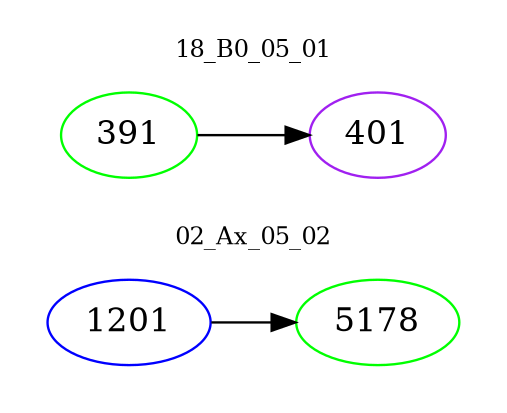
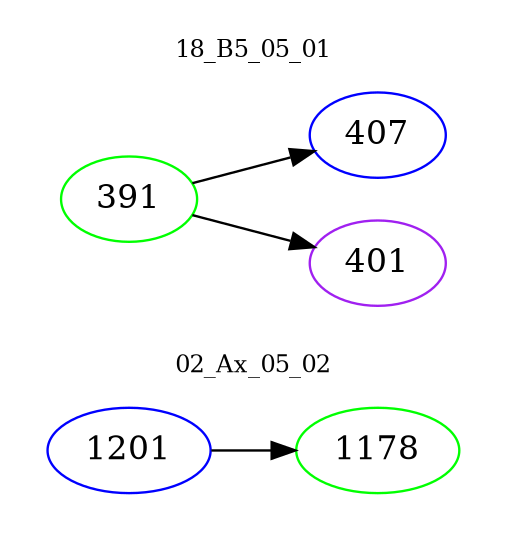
(253, 51) -> (253, 51)
none -> (378, 135)
(378, 322) -> (378, 450)
